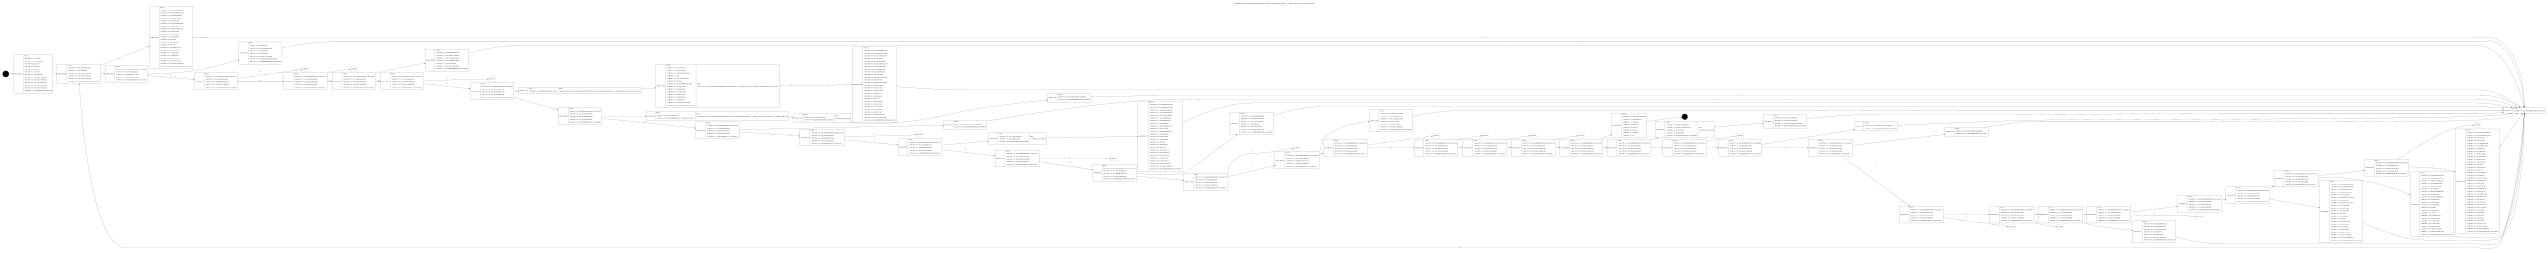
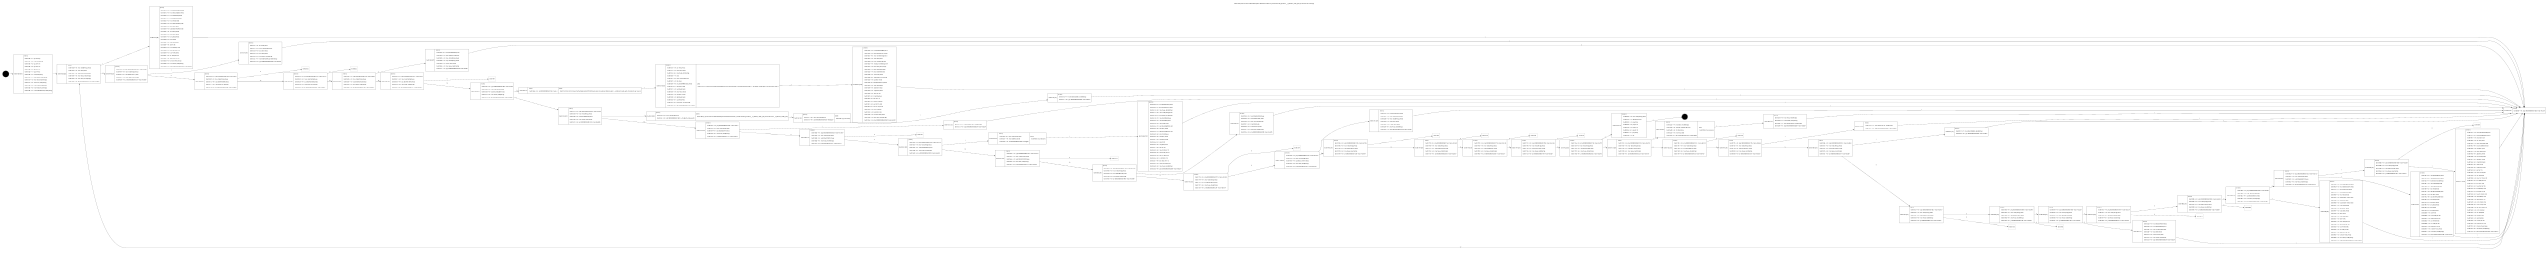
none -> (2248, 208)
